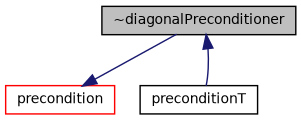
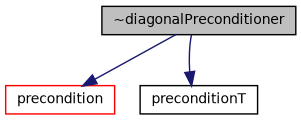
(208, 67) -> (189, 53)
